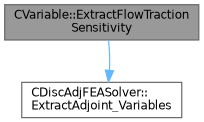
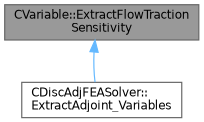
(110, 55) -> (94, 67)
